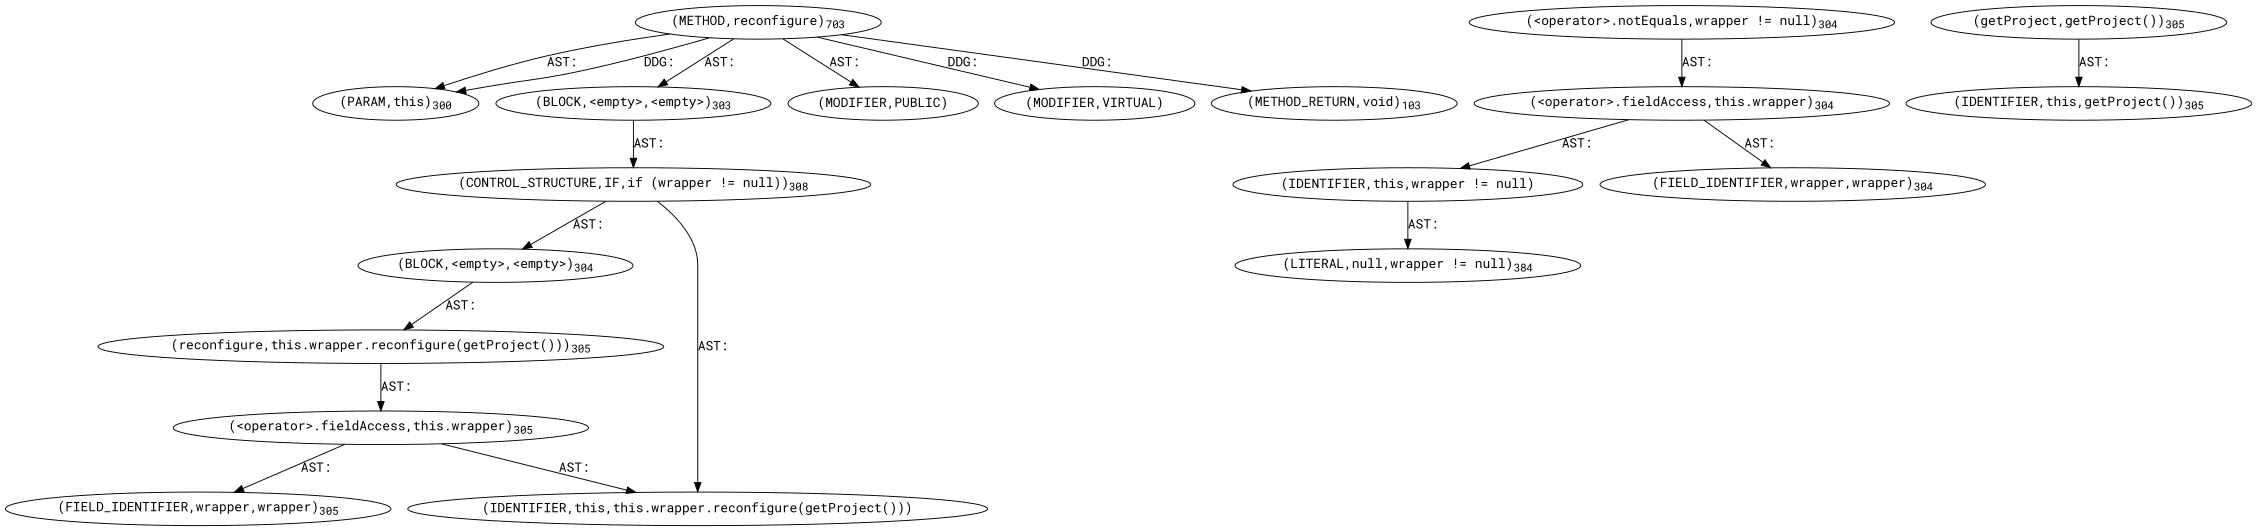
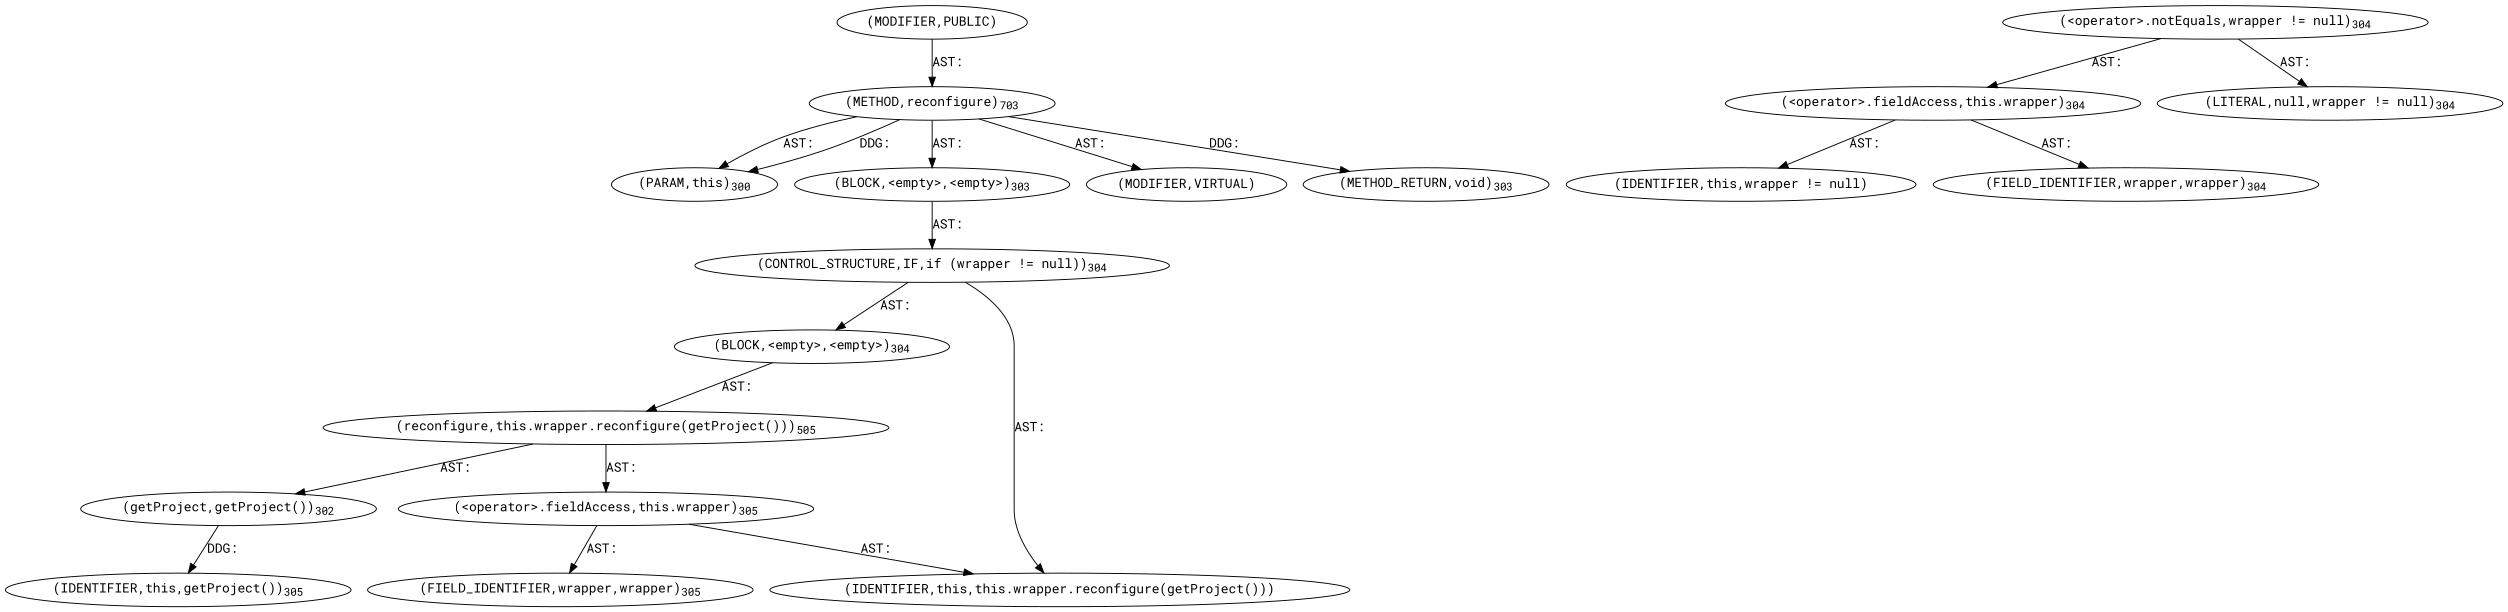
(2175, 21) -> (325, 507)
(817, 60) -> (932, 58)
(967, 63) -> (1094, 144)
(2098, 63) -> (227, 549)
(1412, 102) -> (1503, 183)
(799, 183) -> (1098, 264)
(1408, 220) -> (2269, 60)
(1523, 264) -> (2446, 102)
(581, 345) -> (806, 426)
none -> (419, 468)
